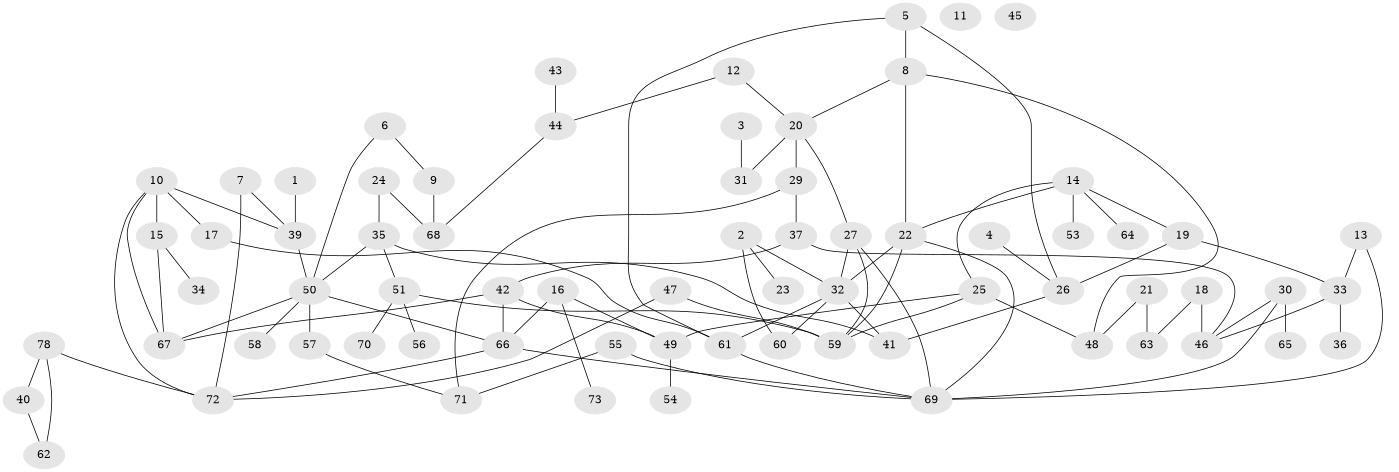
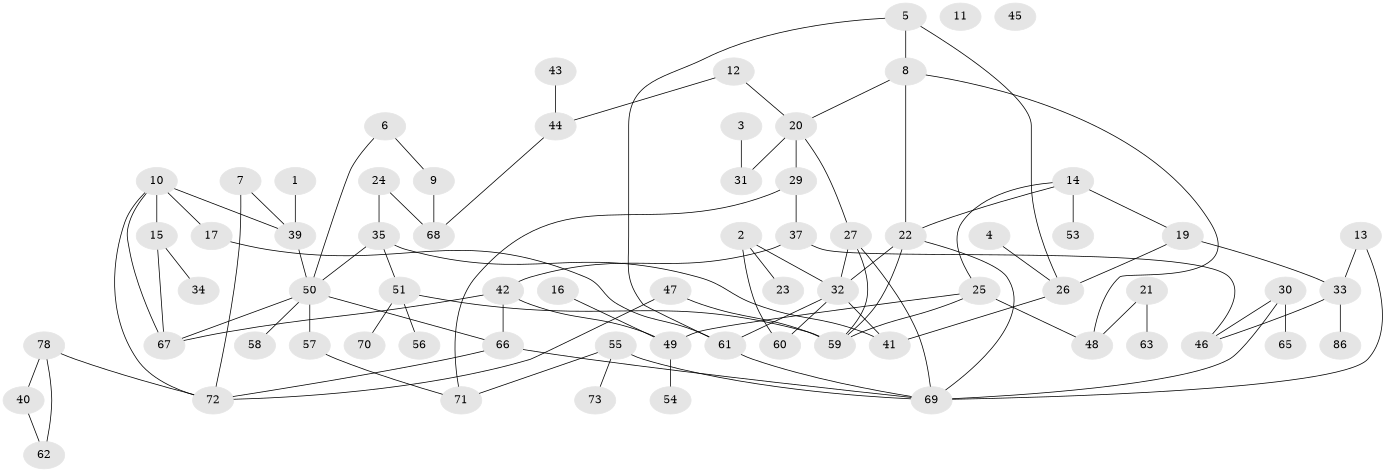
(1128, 236) -> none
(1202, 291) -> none
(531, 318) -> none
(577, 346) -> (606, 373)
(1340, 346) -> (1340, 346)
